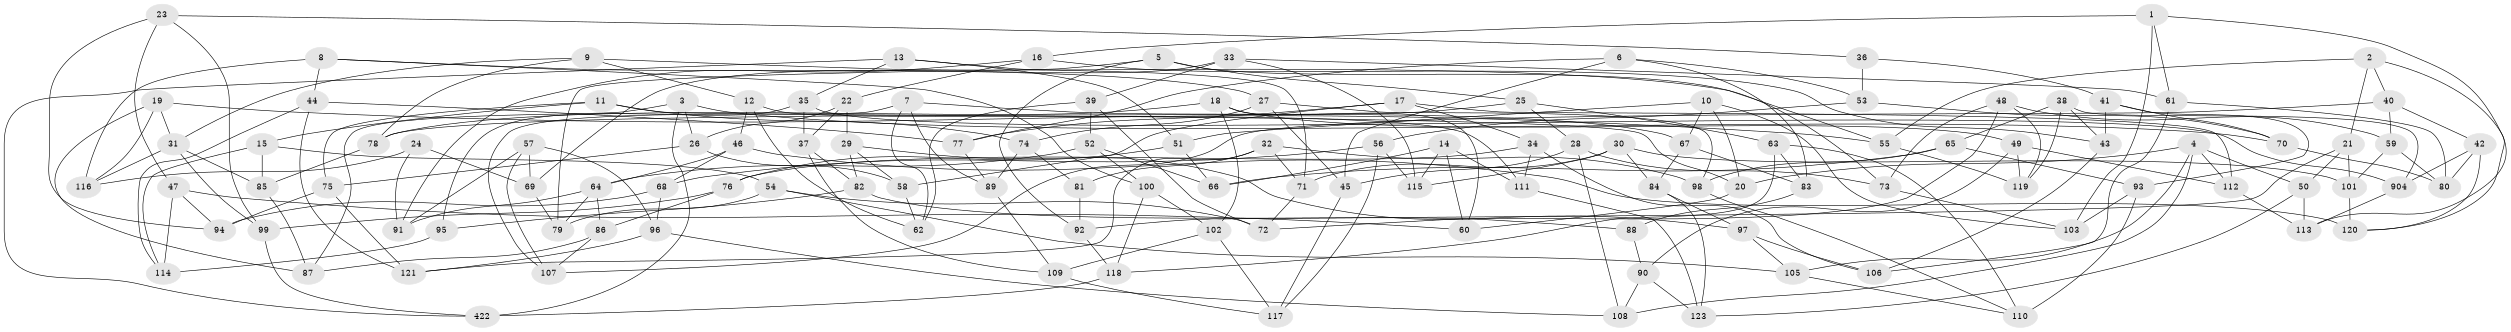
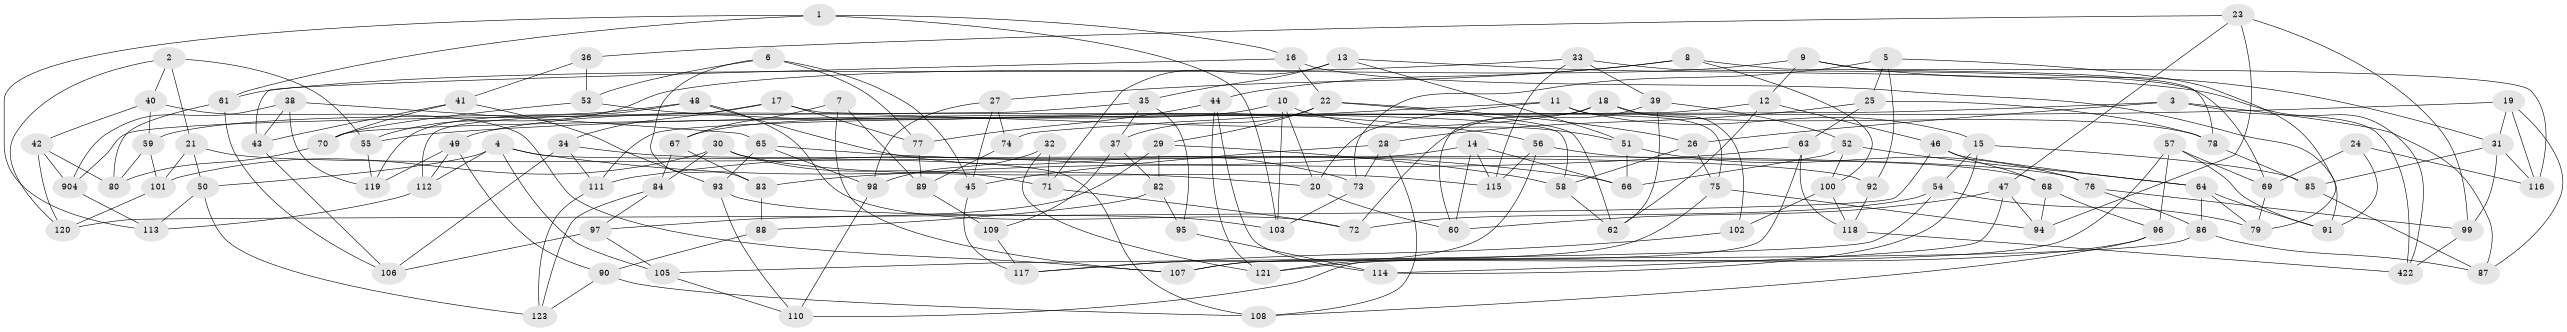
(920, 171) -> (1529, 122)
(1080, 187) -> none
(1131, 252) -> none
